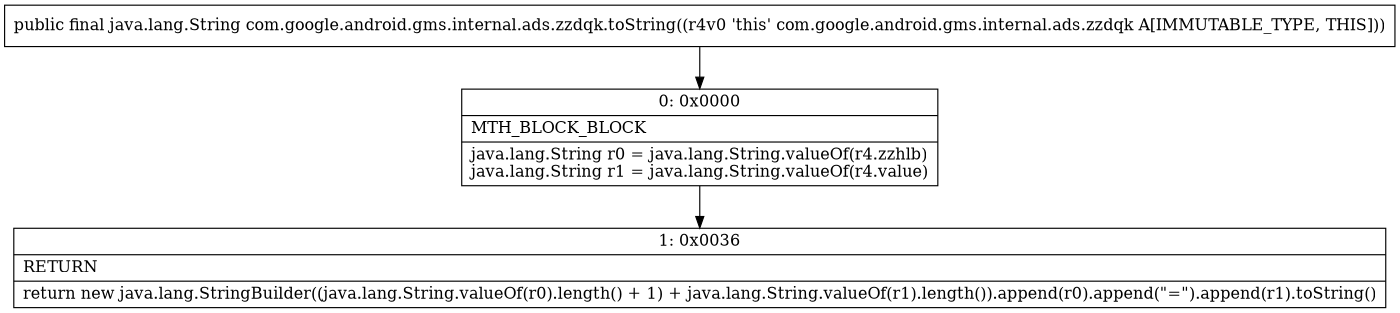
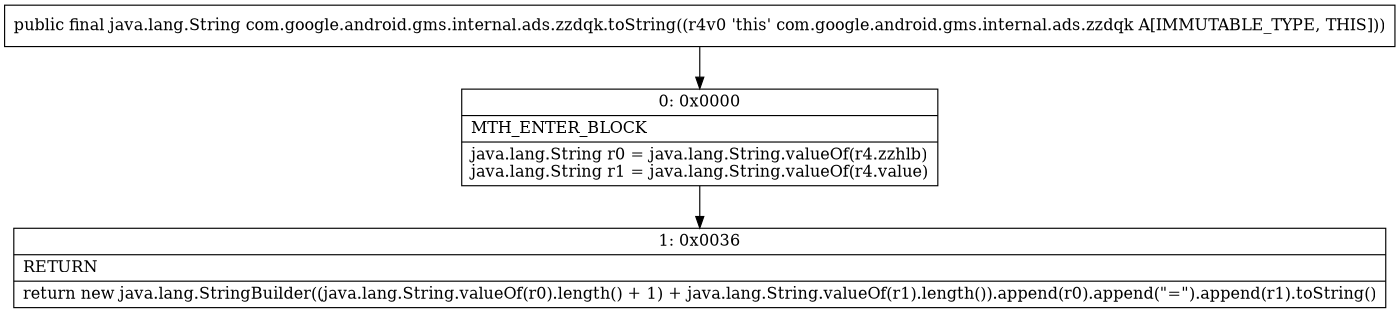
(559, 128) -> (559, 128)
